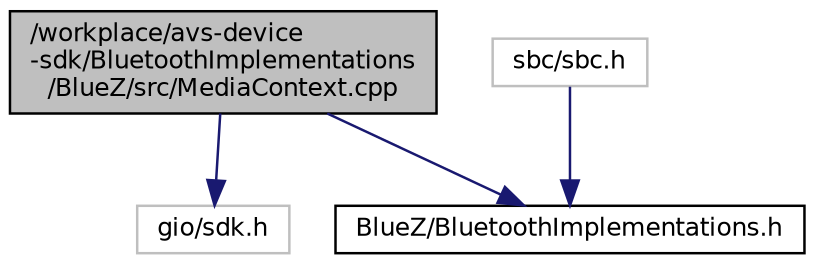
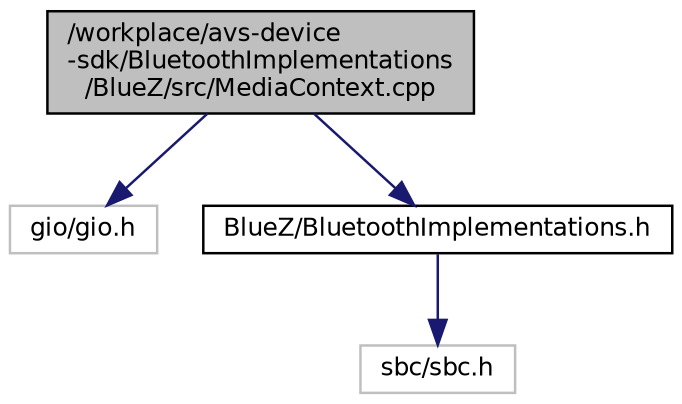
(570, 133) -> (438, 287)
(213, 229) -> (84, 229)
